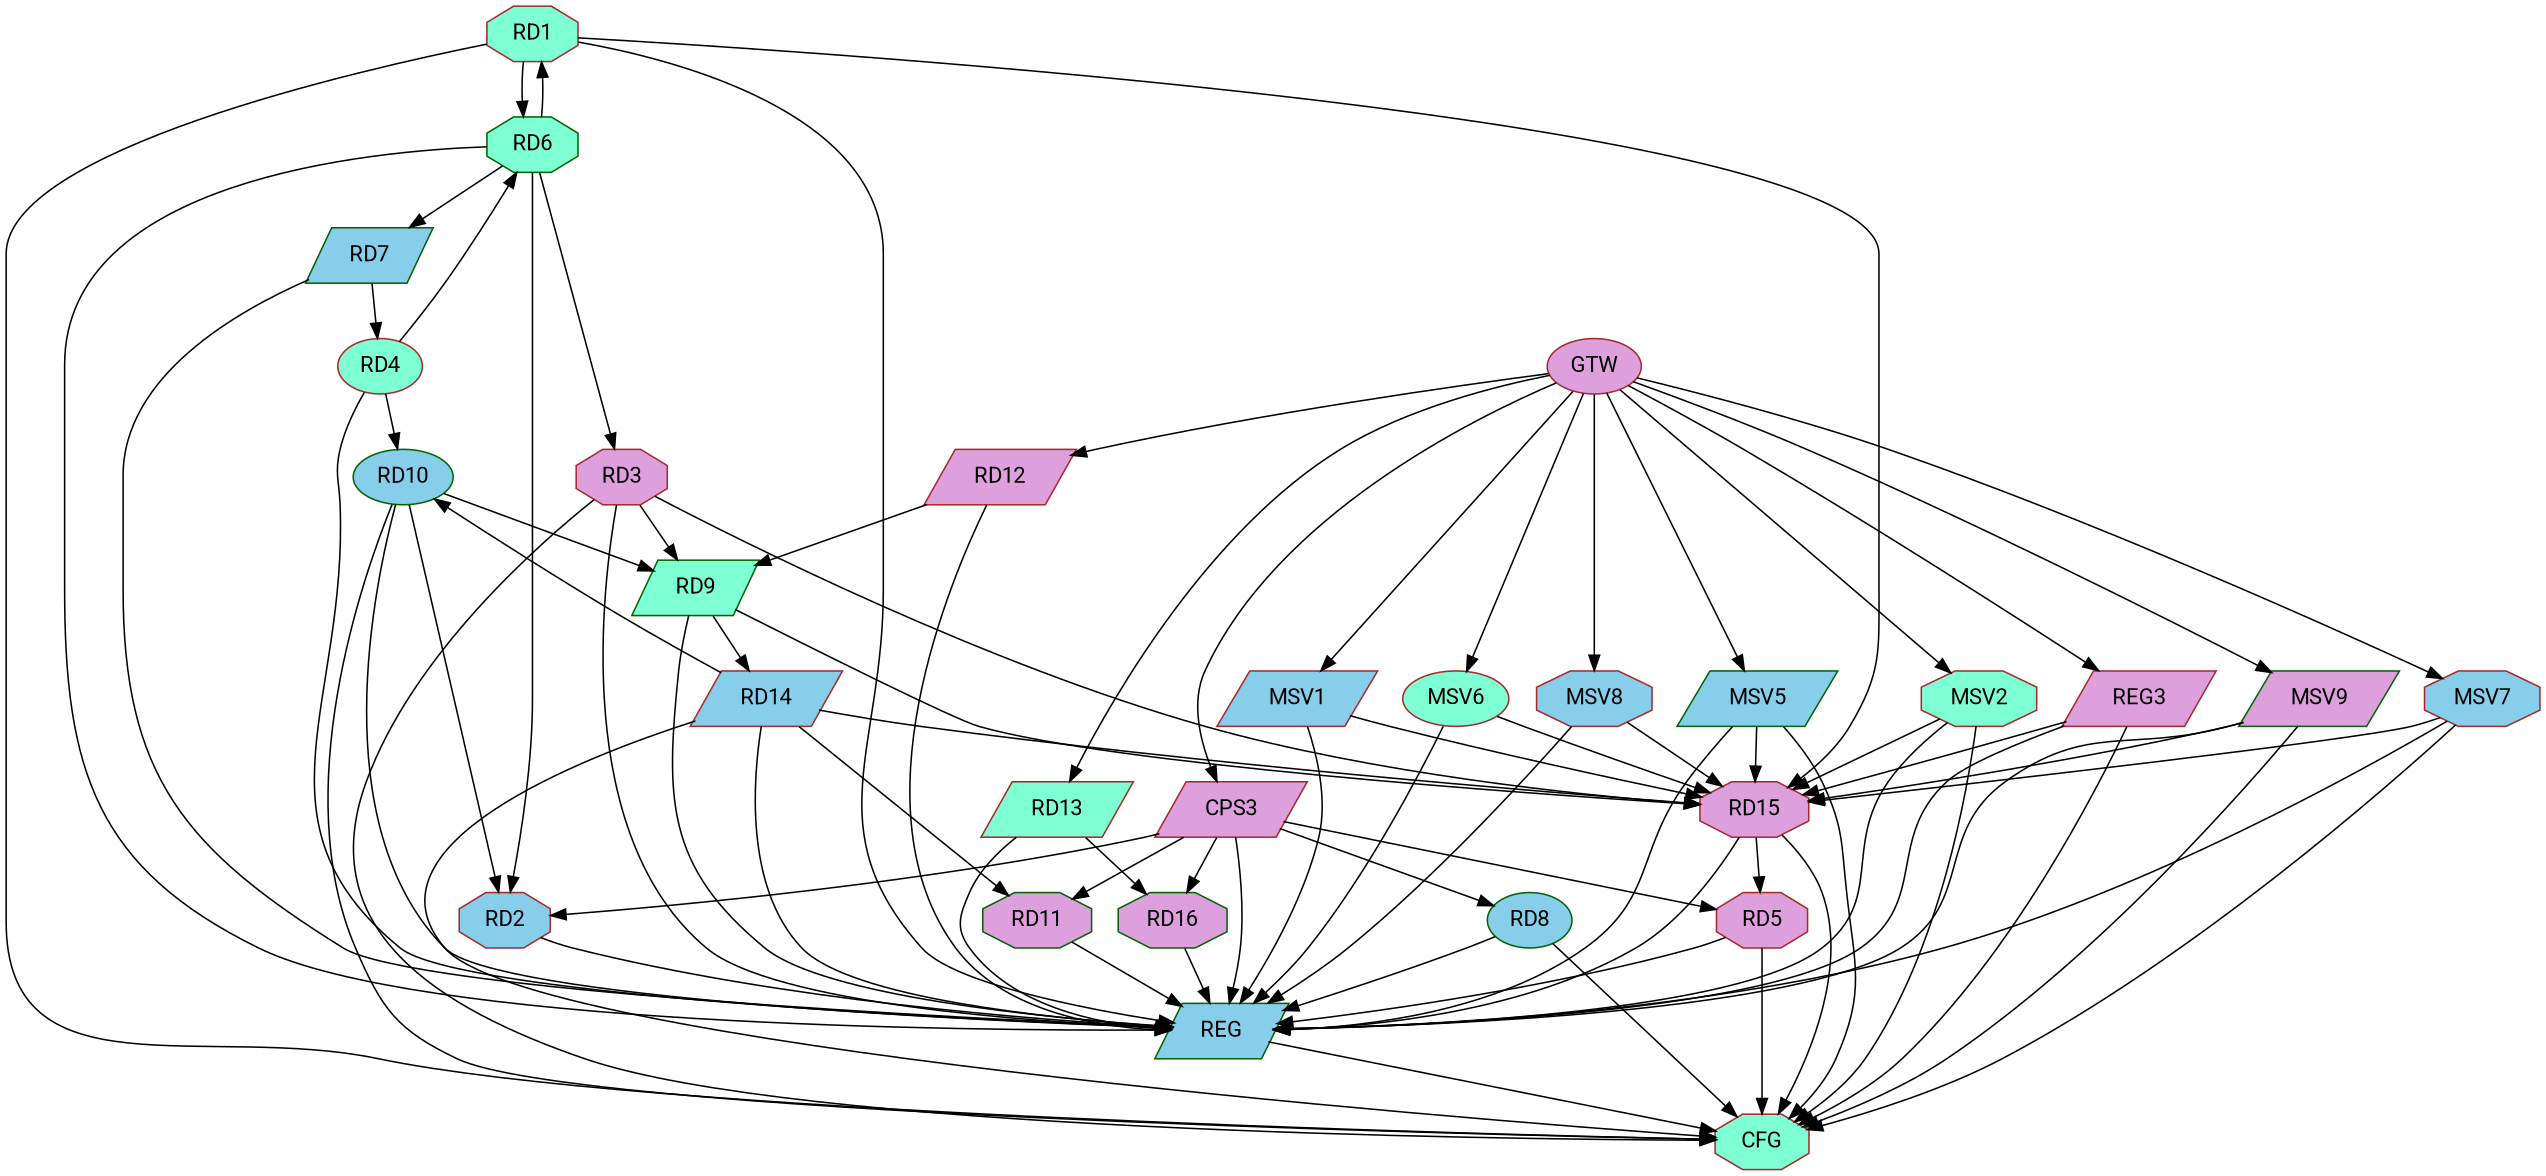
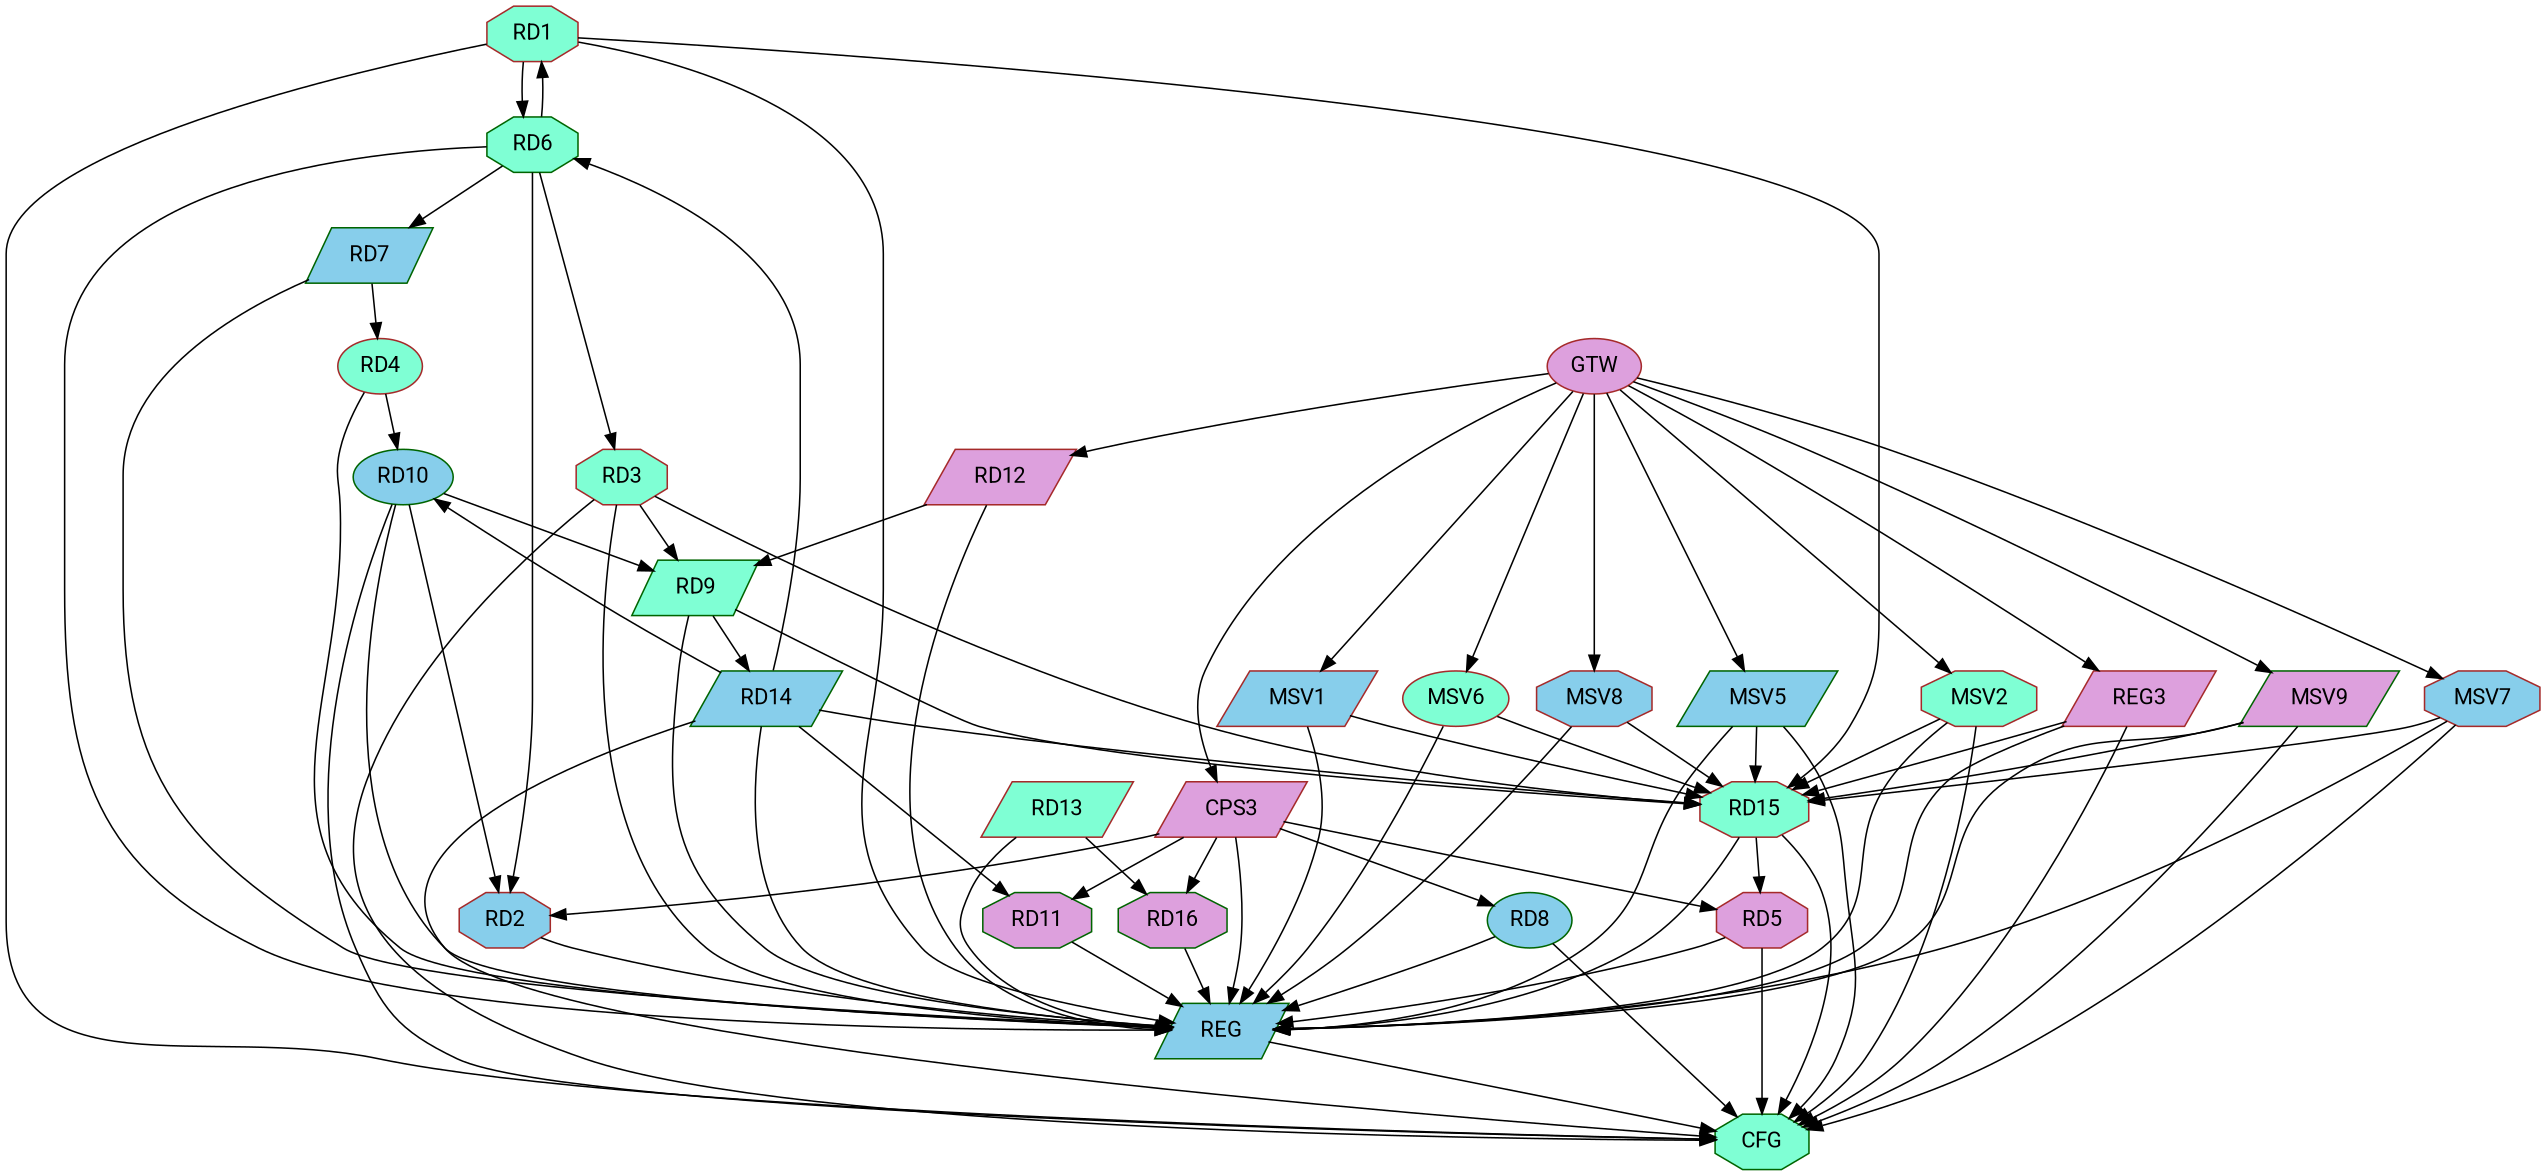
(457, 266) -> (800, 364)
(622, 477) -> (622, 477)
(1264, 509) -> none
(766, 699) -> (766, 699)
(1754, 809) -> (1754, 809)
(1762, 1142) -> (1762, 1142)
